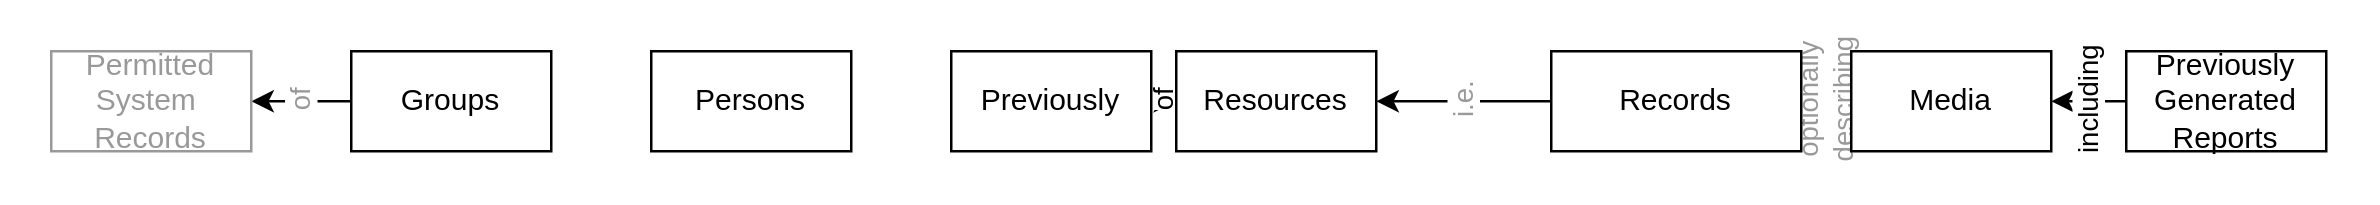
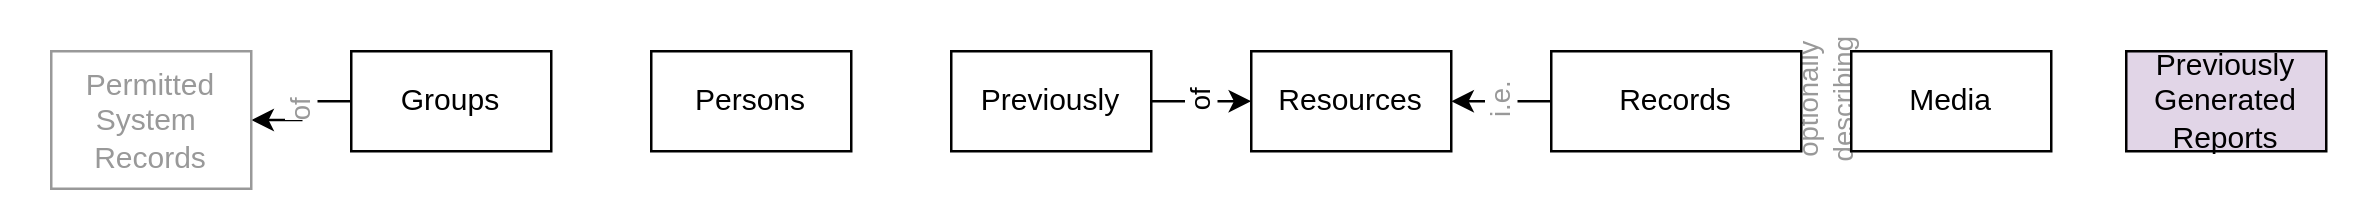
(151, 101) -> (151, 120)
(1276, 101) -> (1351, 101)
(2104, 101) -> none
(2226, 101) -> (2226, 101)
